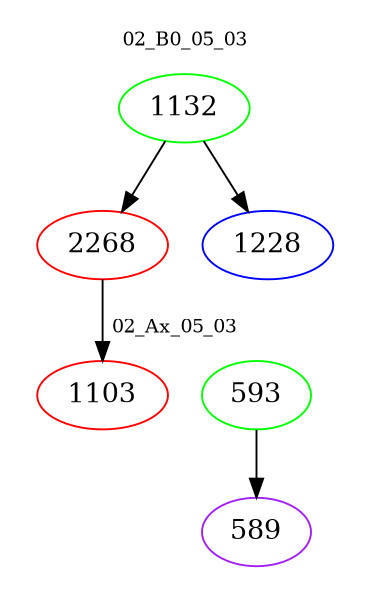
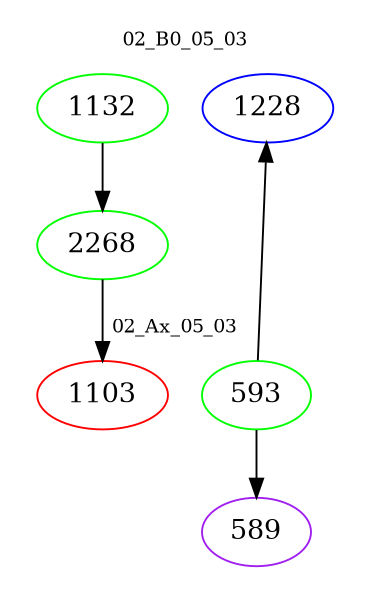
(221, 168) -> (262, 261)
(103, 245) -> (103, 245)
